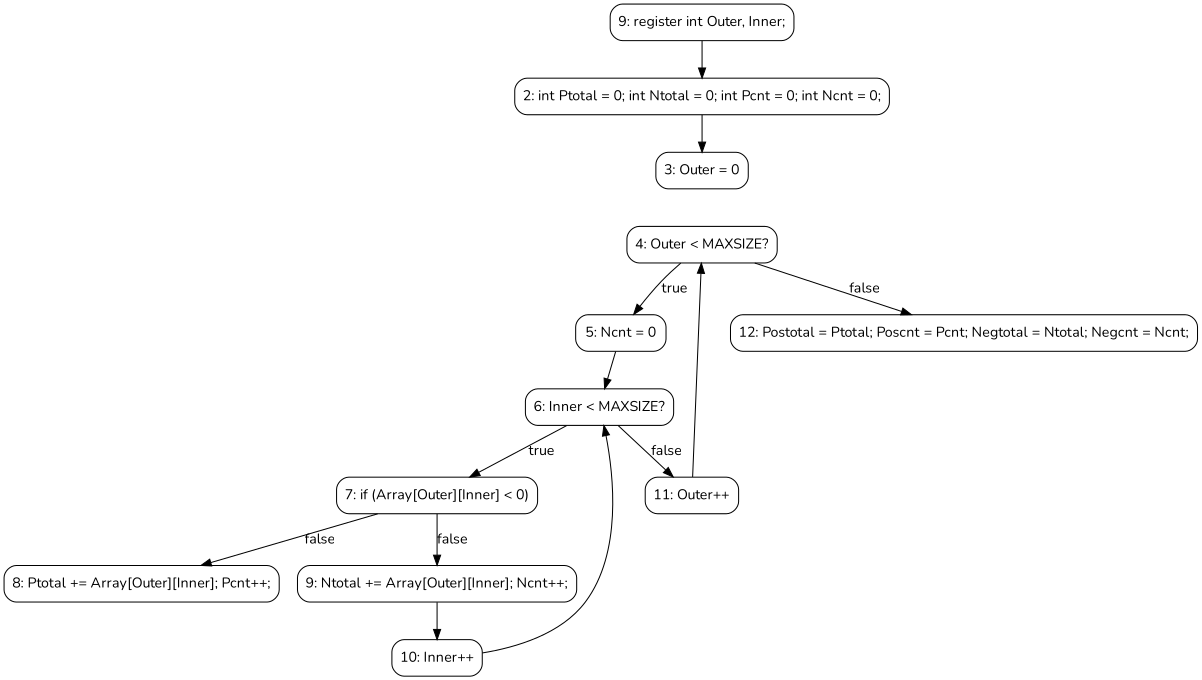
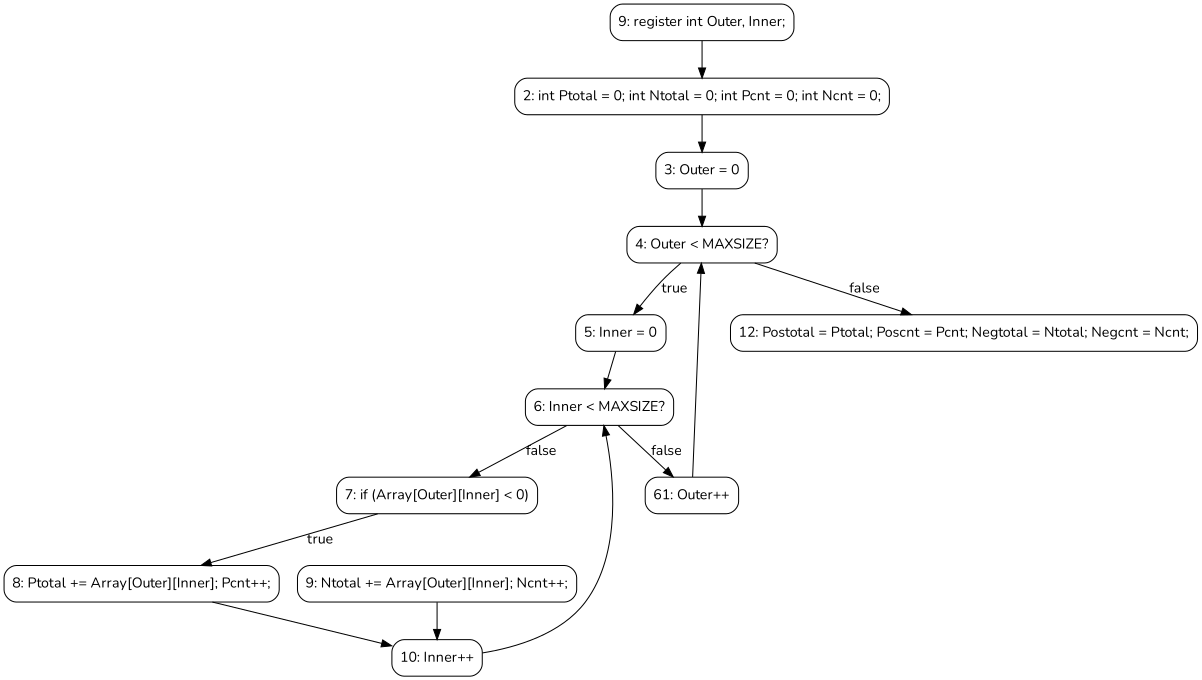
none -> (702, 203)
(621, 333) -> (621, 333)
(542, 451) -> (542, 451)
(692, 495) -> (692, 495)
(437, 535) -> none
(320, 540) -> (320, 540)
none -> (297, 623)
